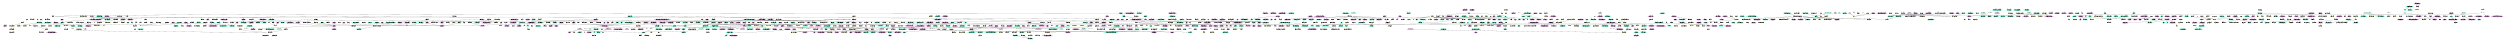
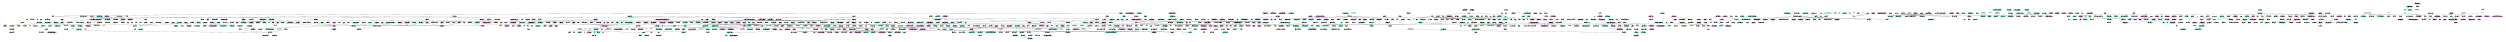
(1442, 20) -> (1442, 20)
